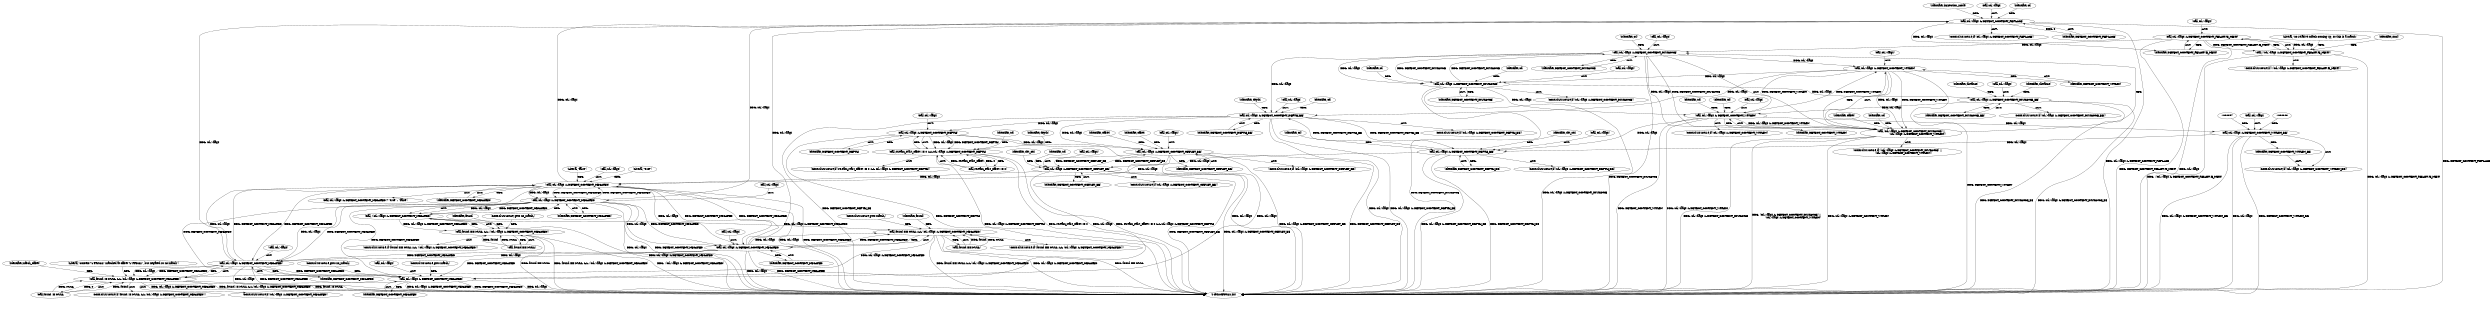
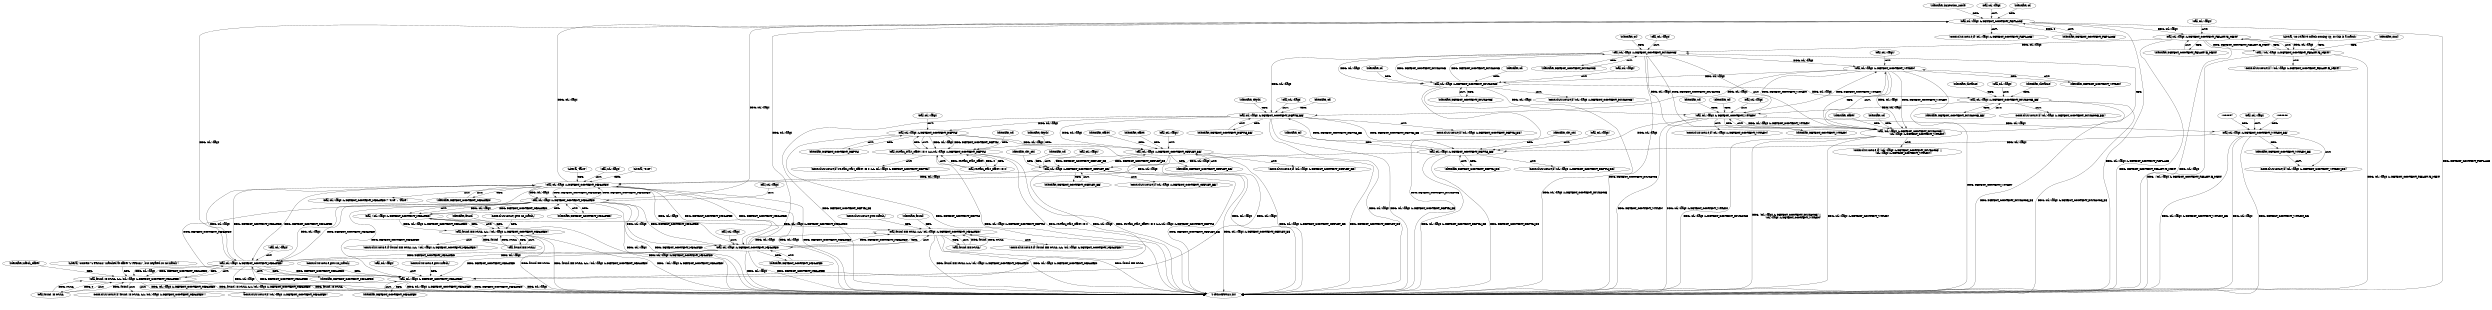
(1994, 43) -> (2107, 26)
(564, 272) -> none
